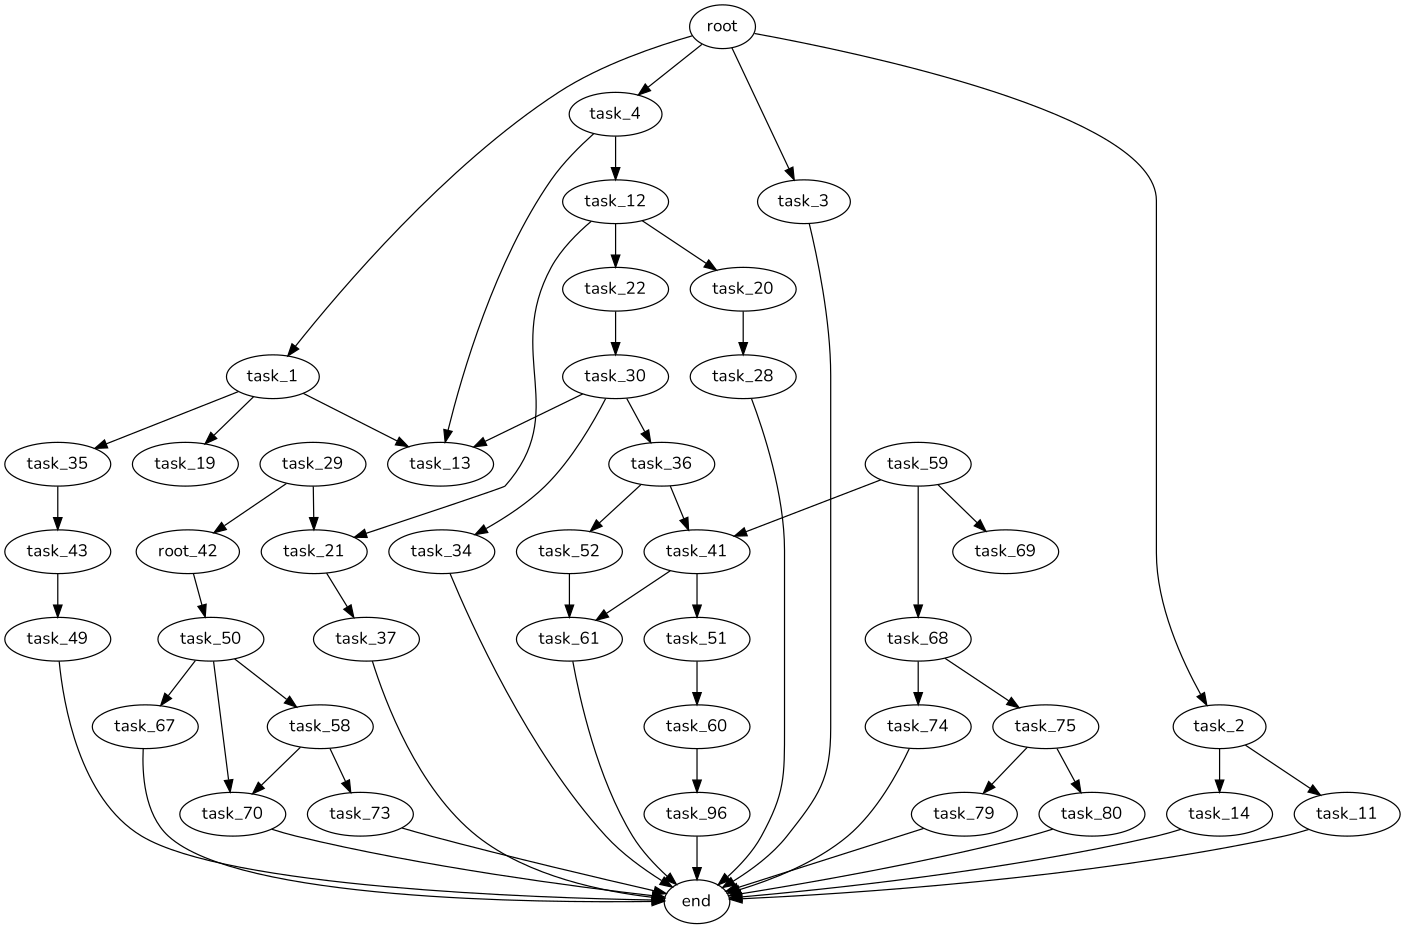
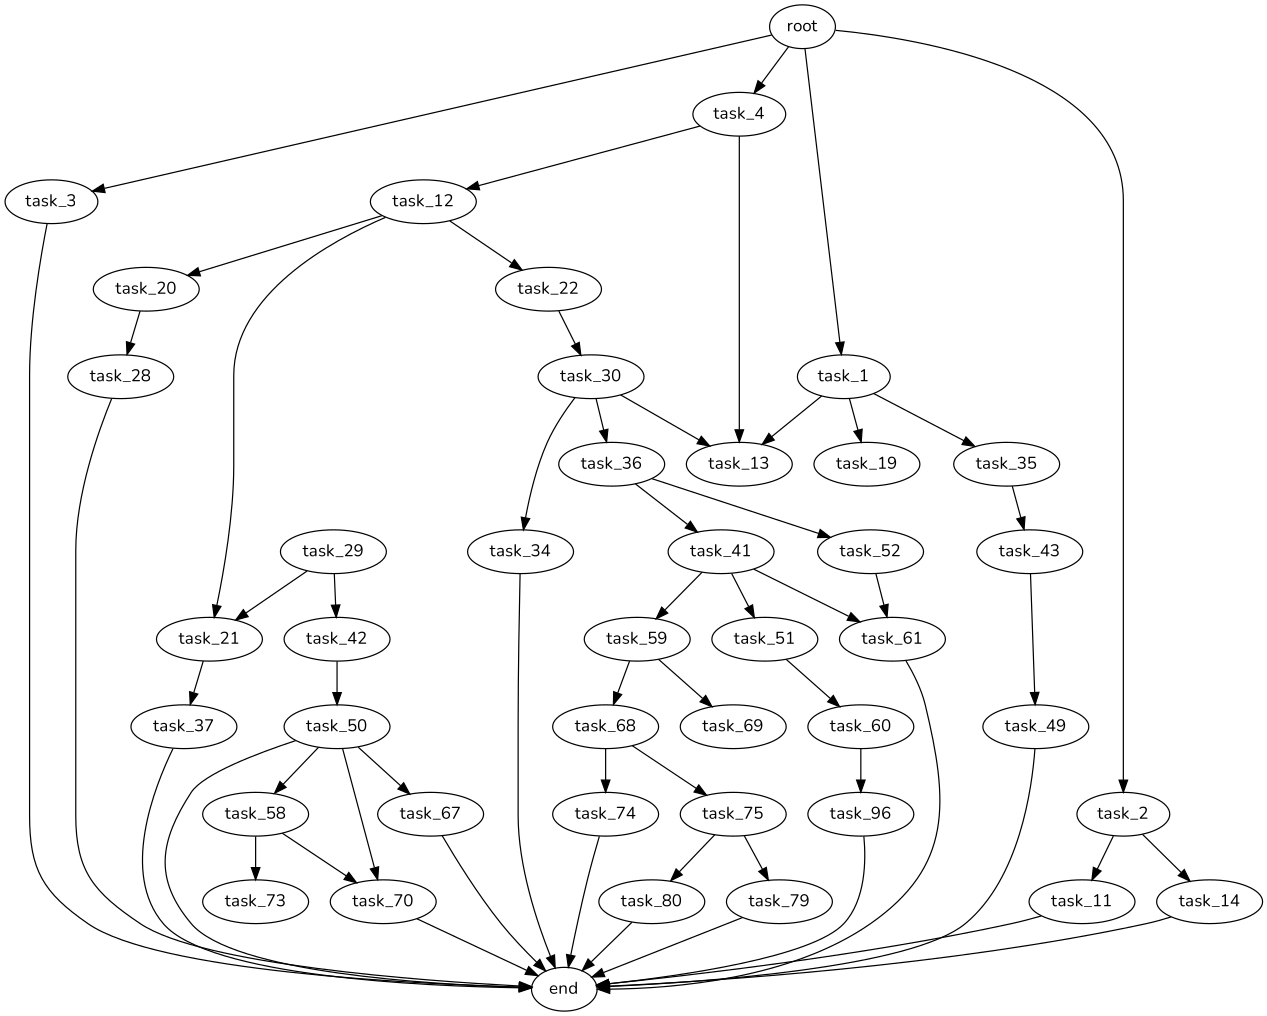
(813, 506) -> (684, 591)
(188, 552) -> (337, 639)
(547, 865) -> (224, 944)
